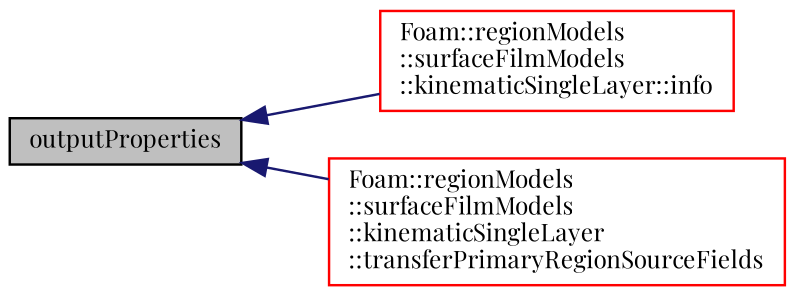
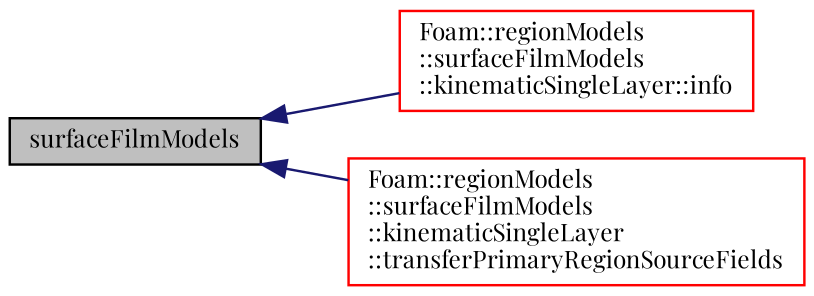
(126, 141) -> (135, 141)
